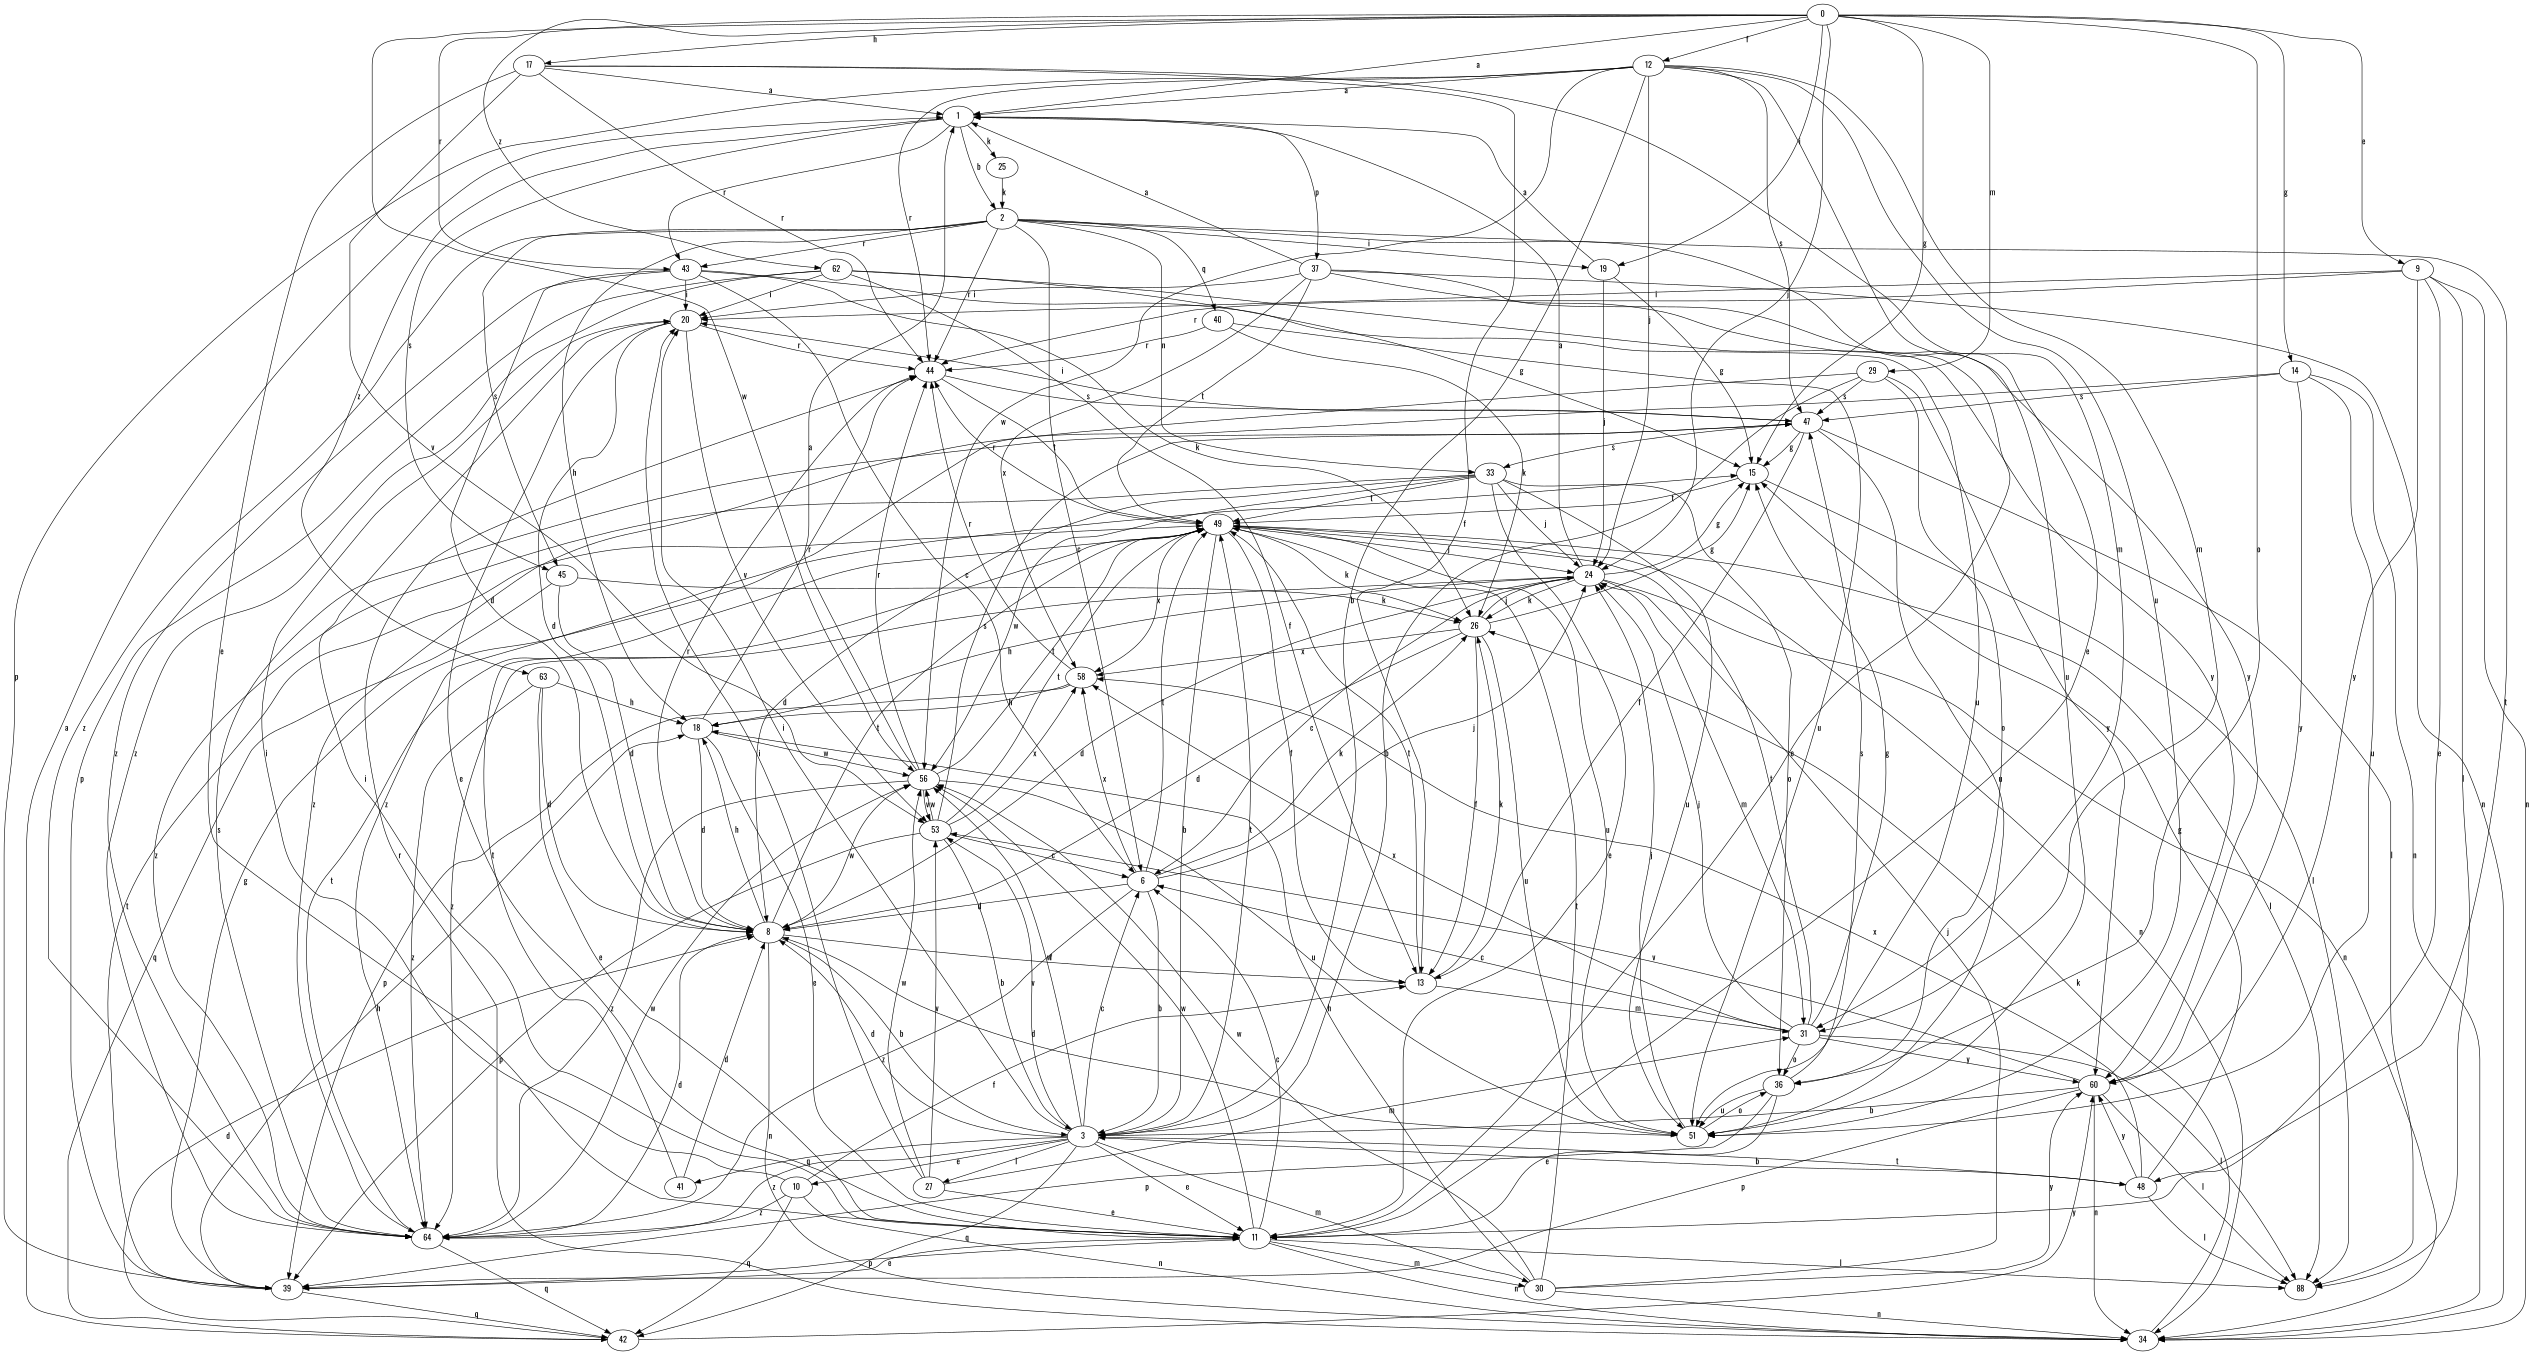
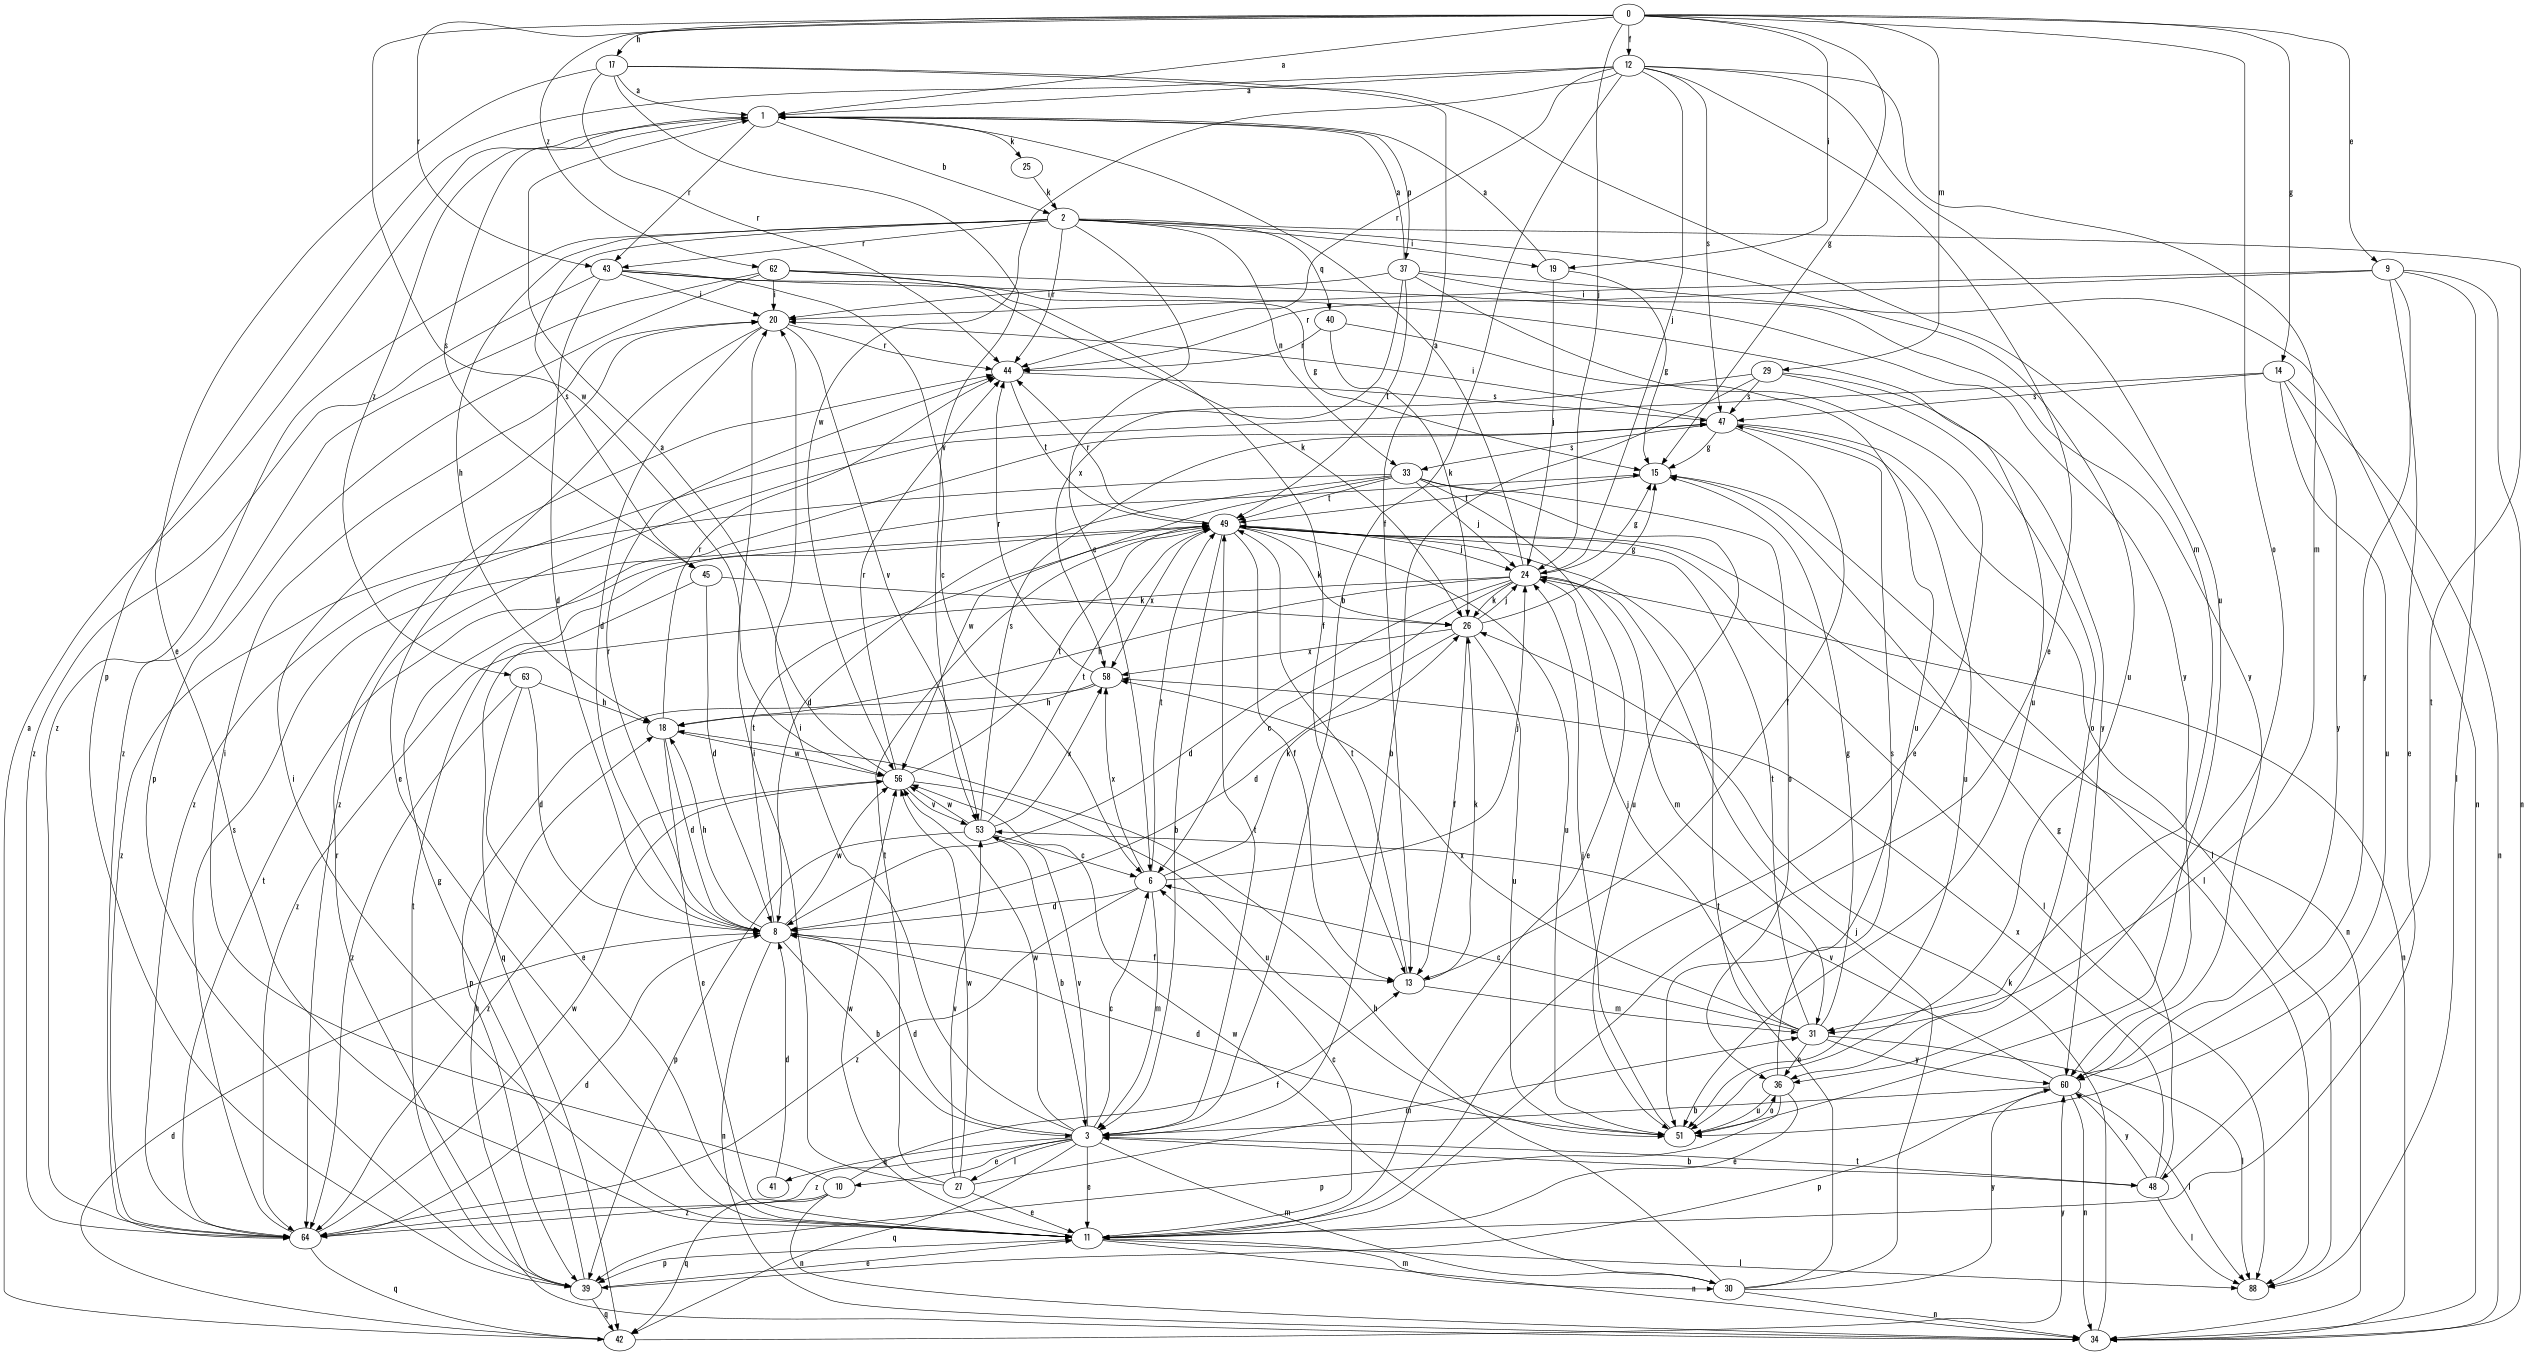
(493, 694) -> (878, 800)
(1160, 1009) -> (1158, 1009)
